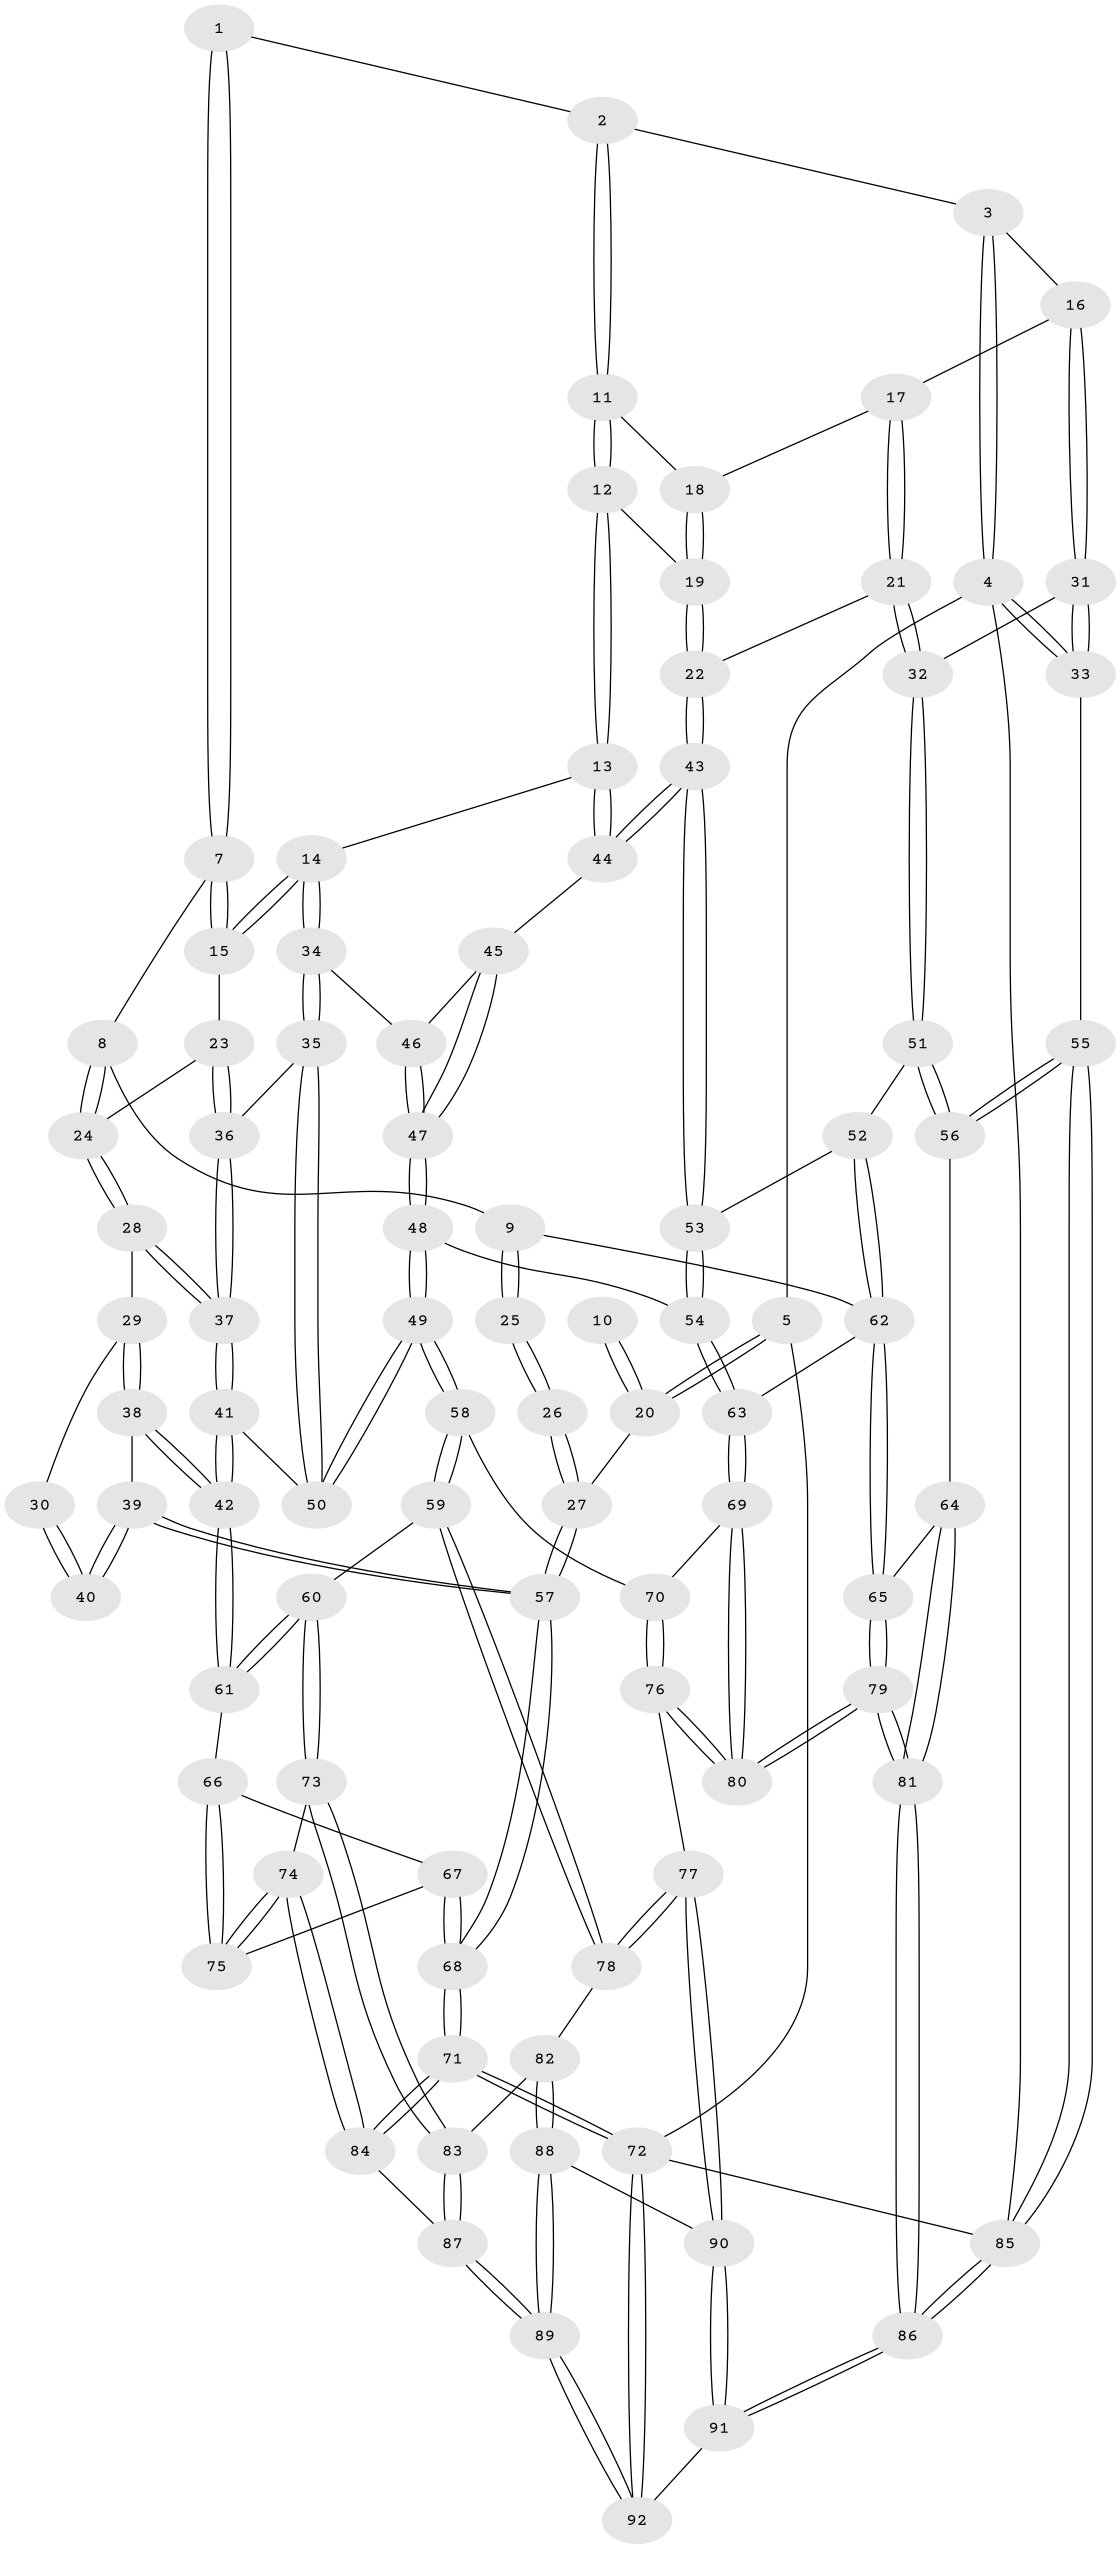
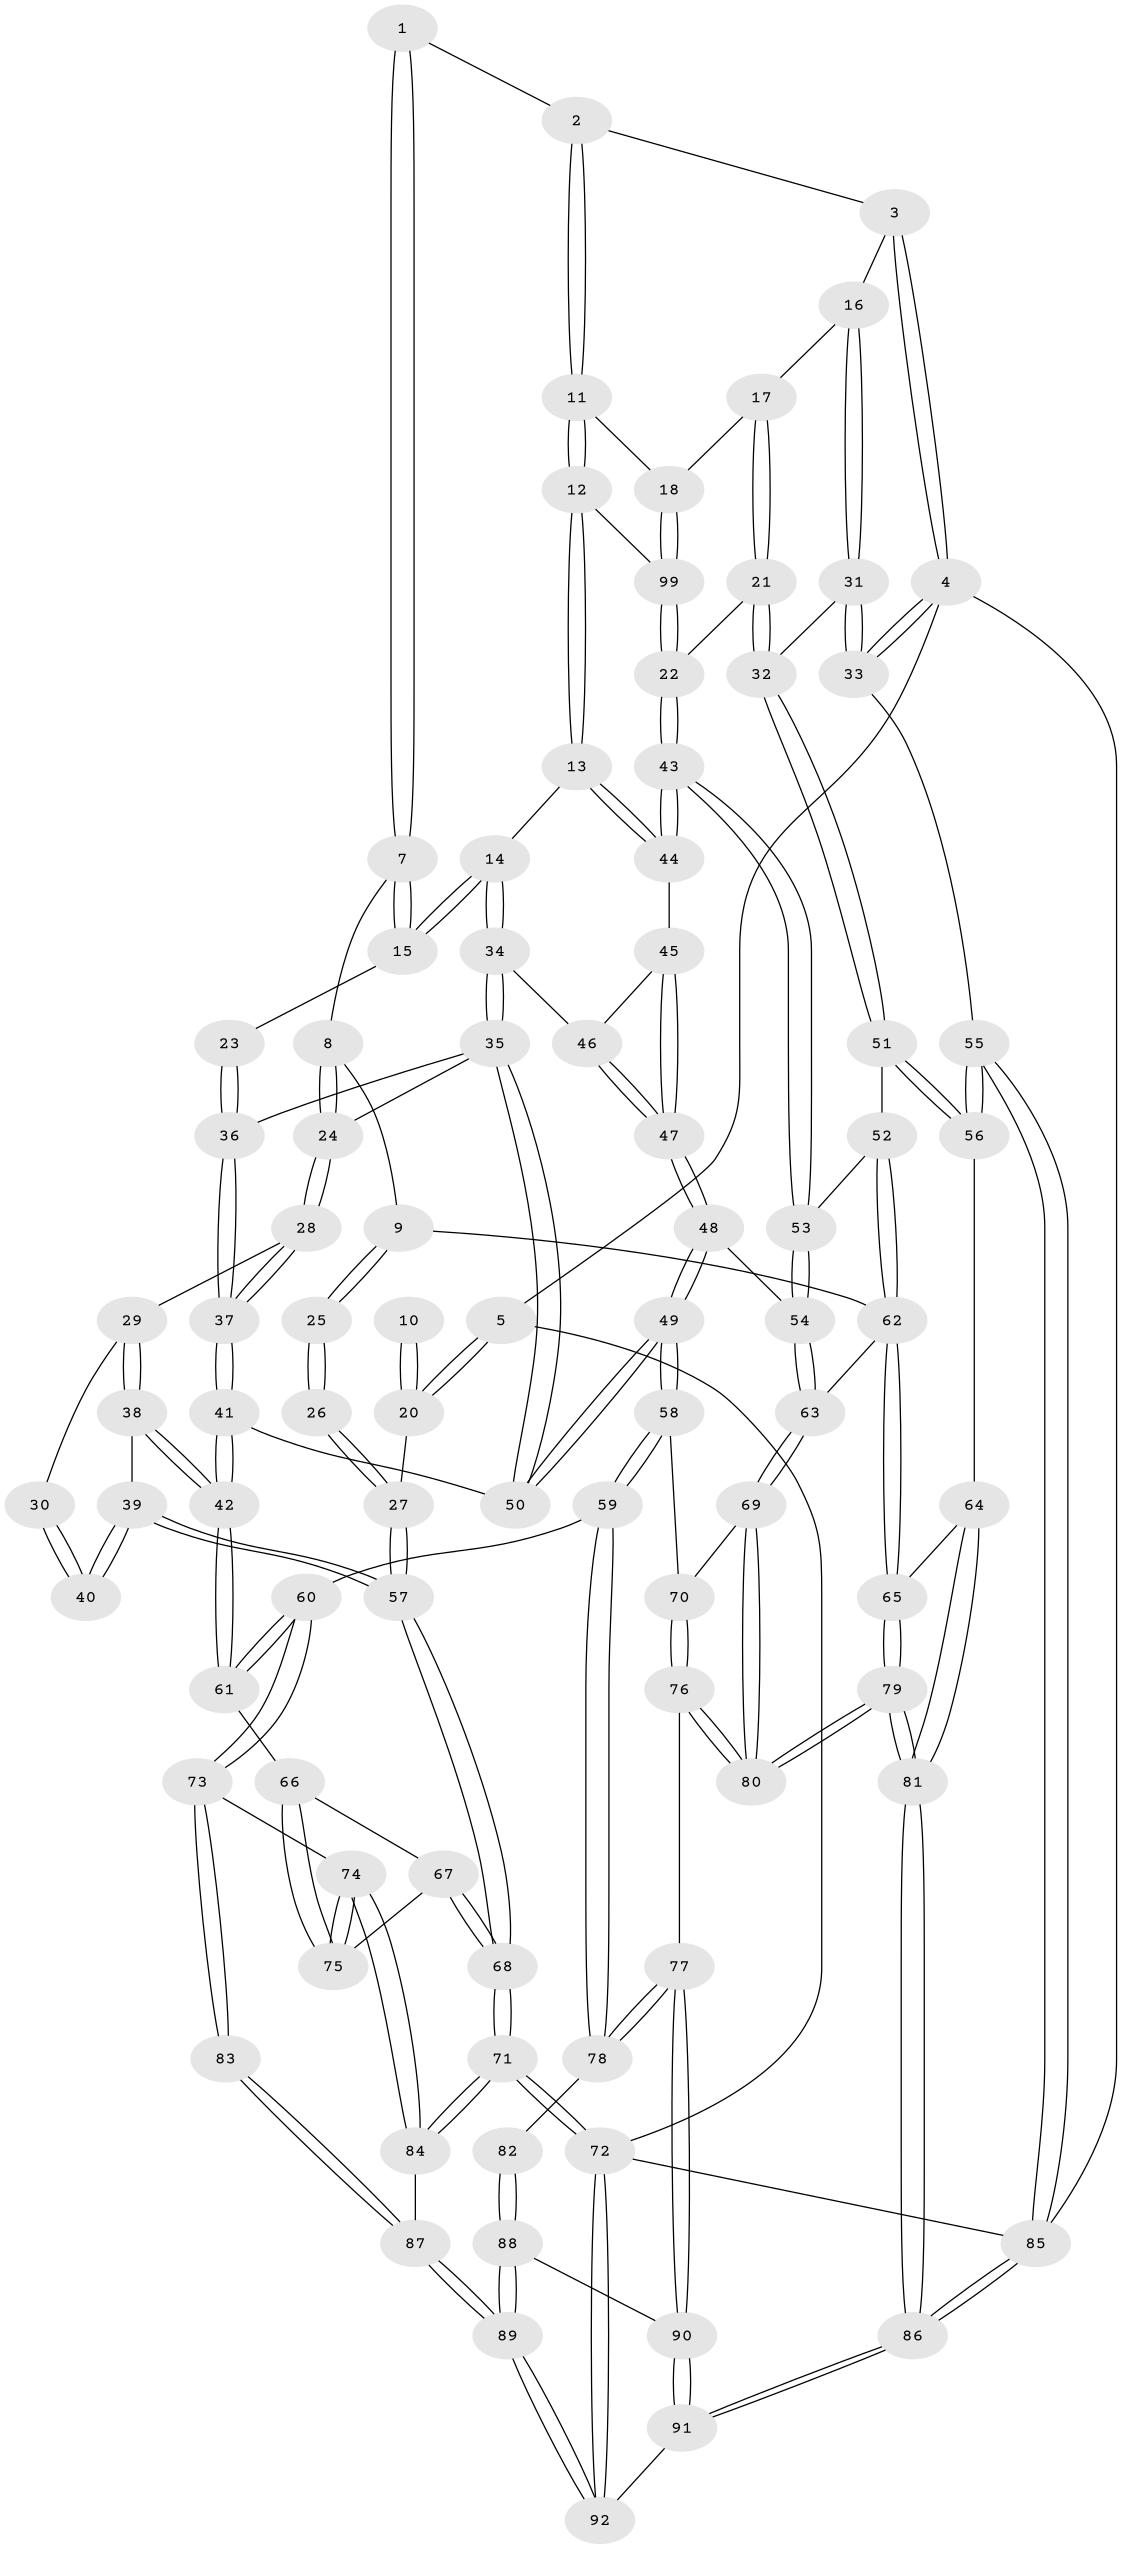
(695, 582) -> (669, 582)
(151, 1090) -> (412, 1090)
(499, 2105) -> none
